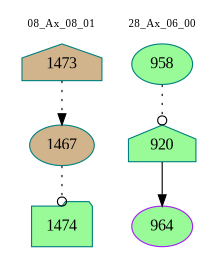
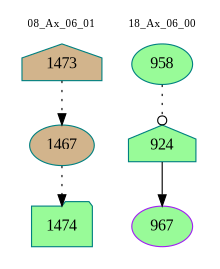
(62, 24) -> (62, 24)
(163, 24) -> (163, 24)
(162, 145) -> (162, 145)
(62, 181) -> (62, 181)
(162, 226) -> (162, 226)
